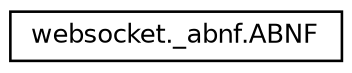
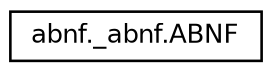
(176, 36) -> (136, 36)
